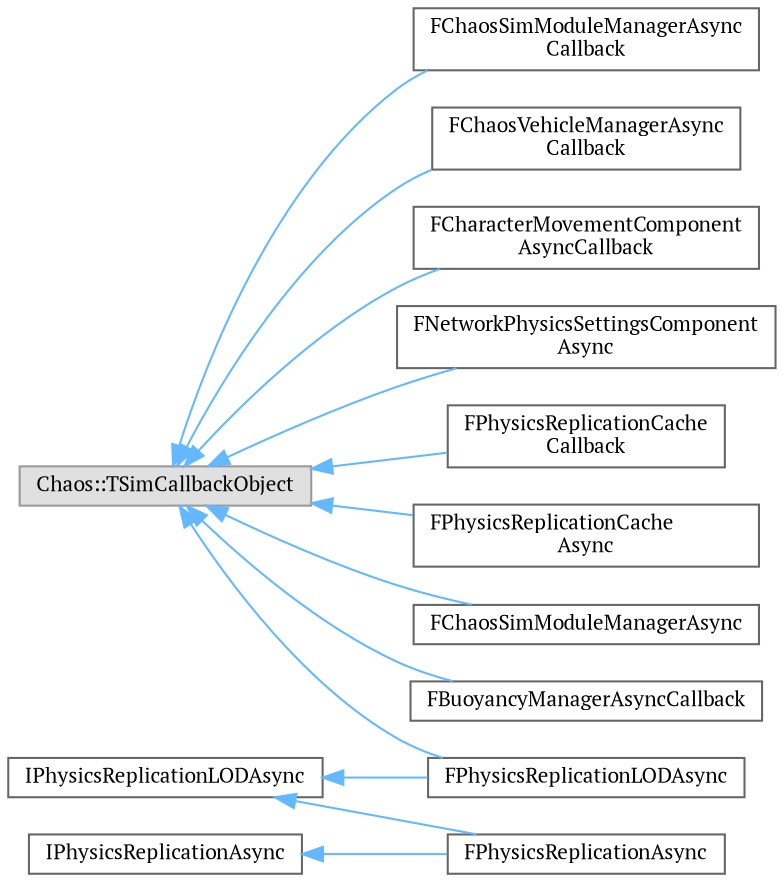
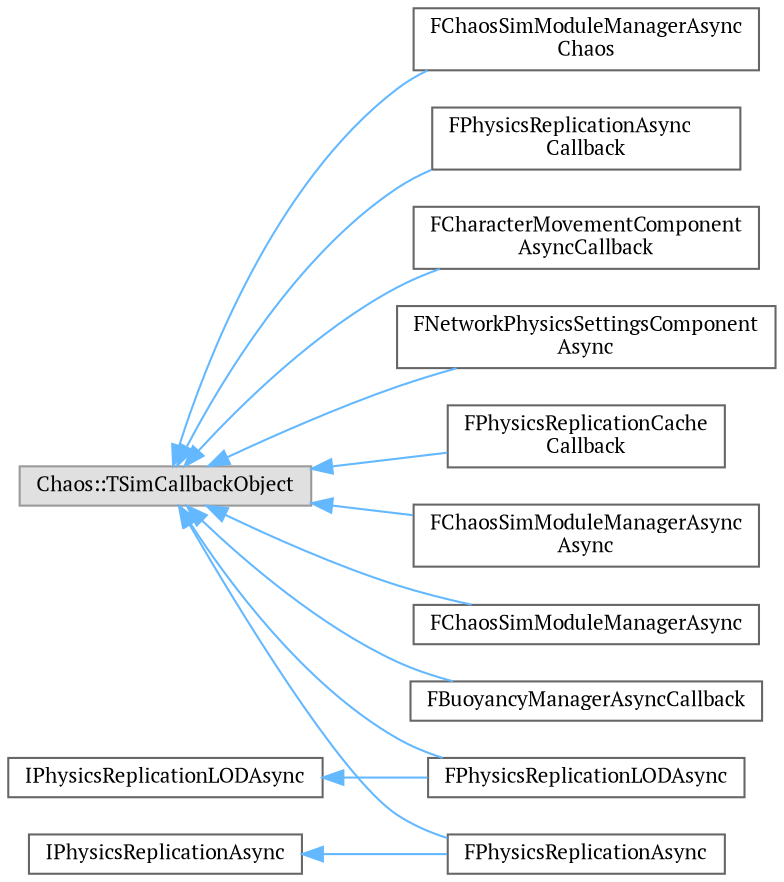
(586, 39) -> (586, 39)
(586, 139) -> (586, 139)
(586, 536) -> (586, 536)
(386, 818) -> (300, 700)
